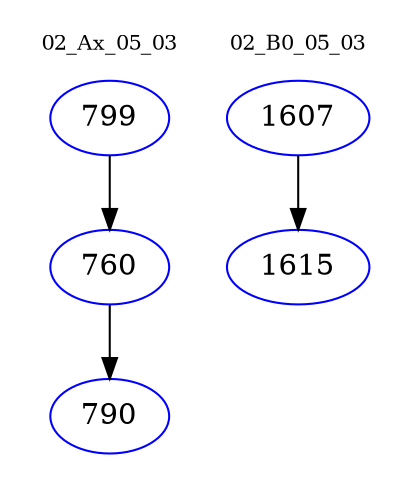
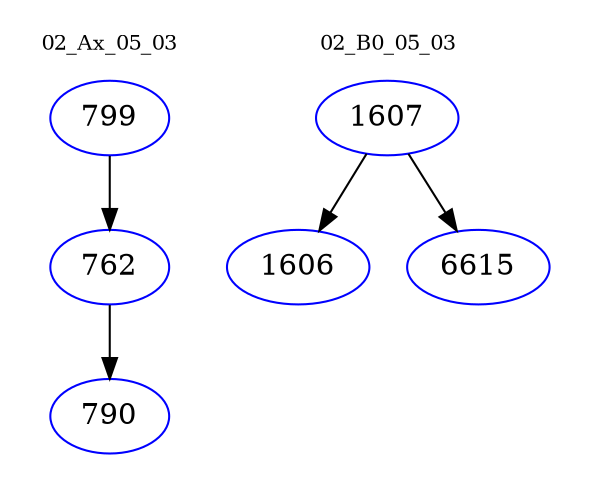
(110, 267) -> (110, 267)
none -> (298, 267)
(298, 267) -> (478, 267)
